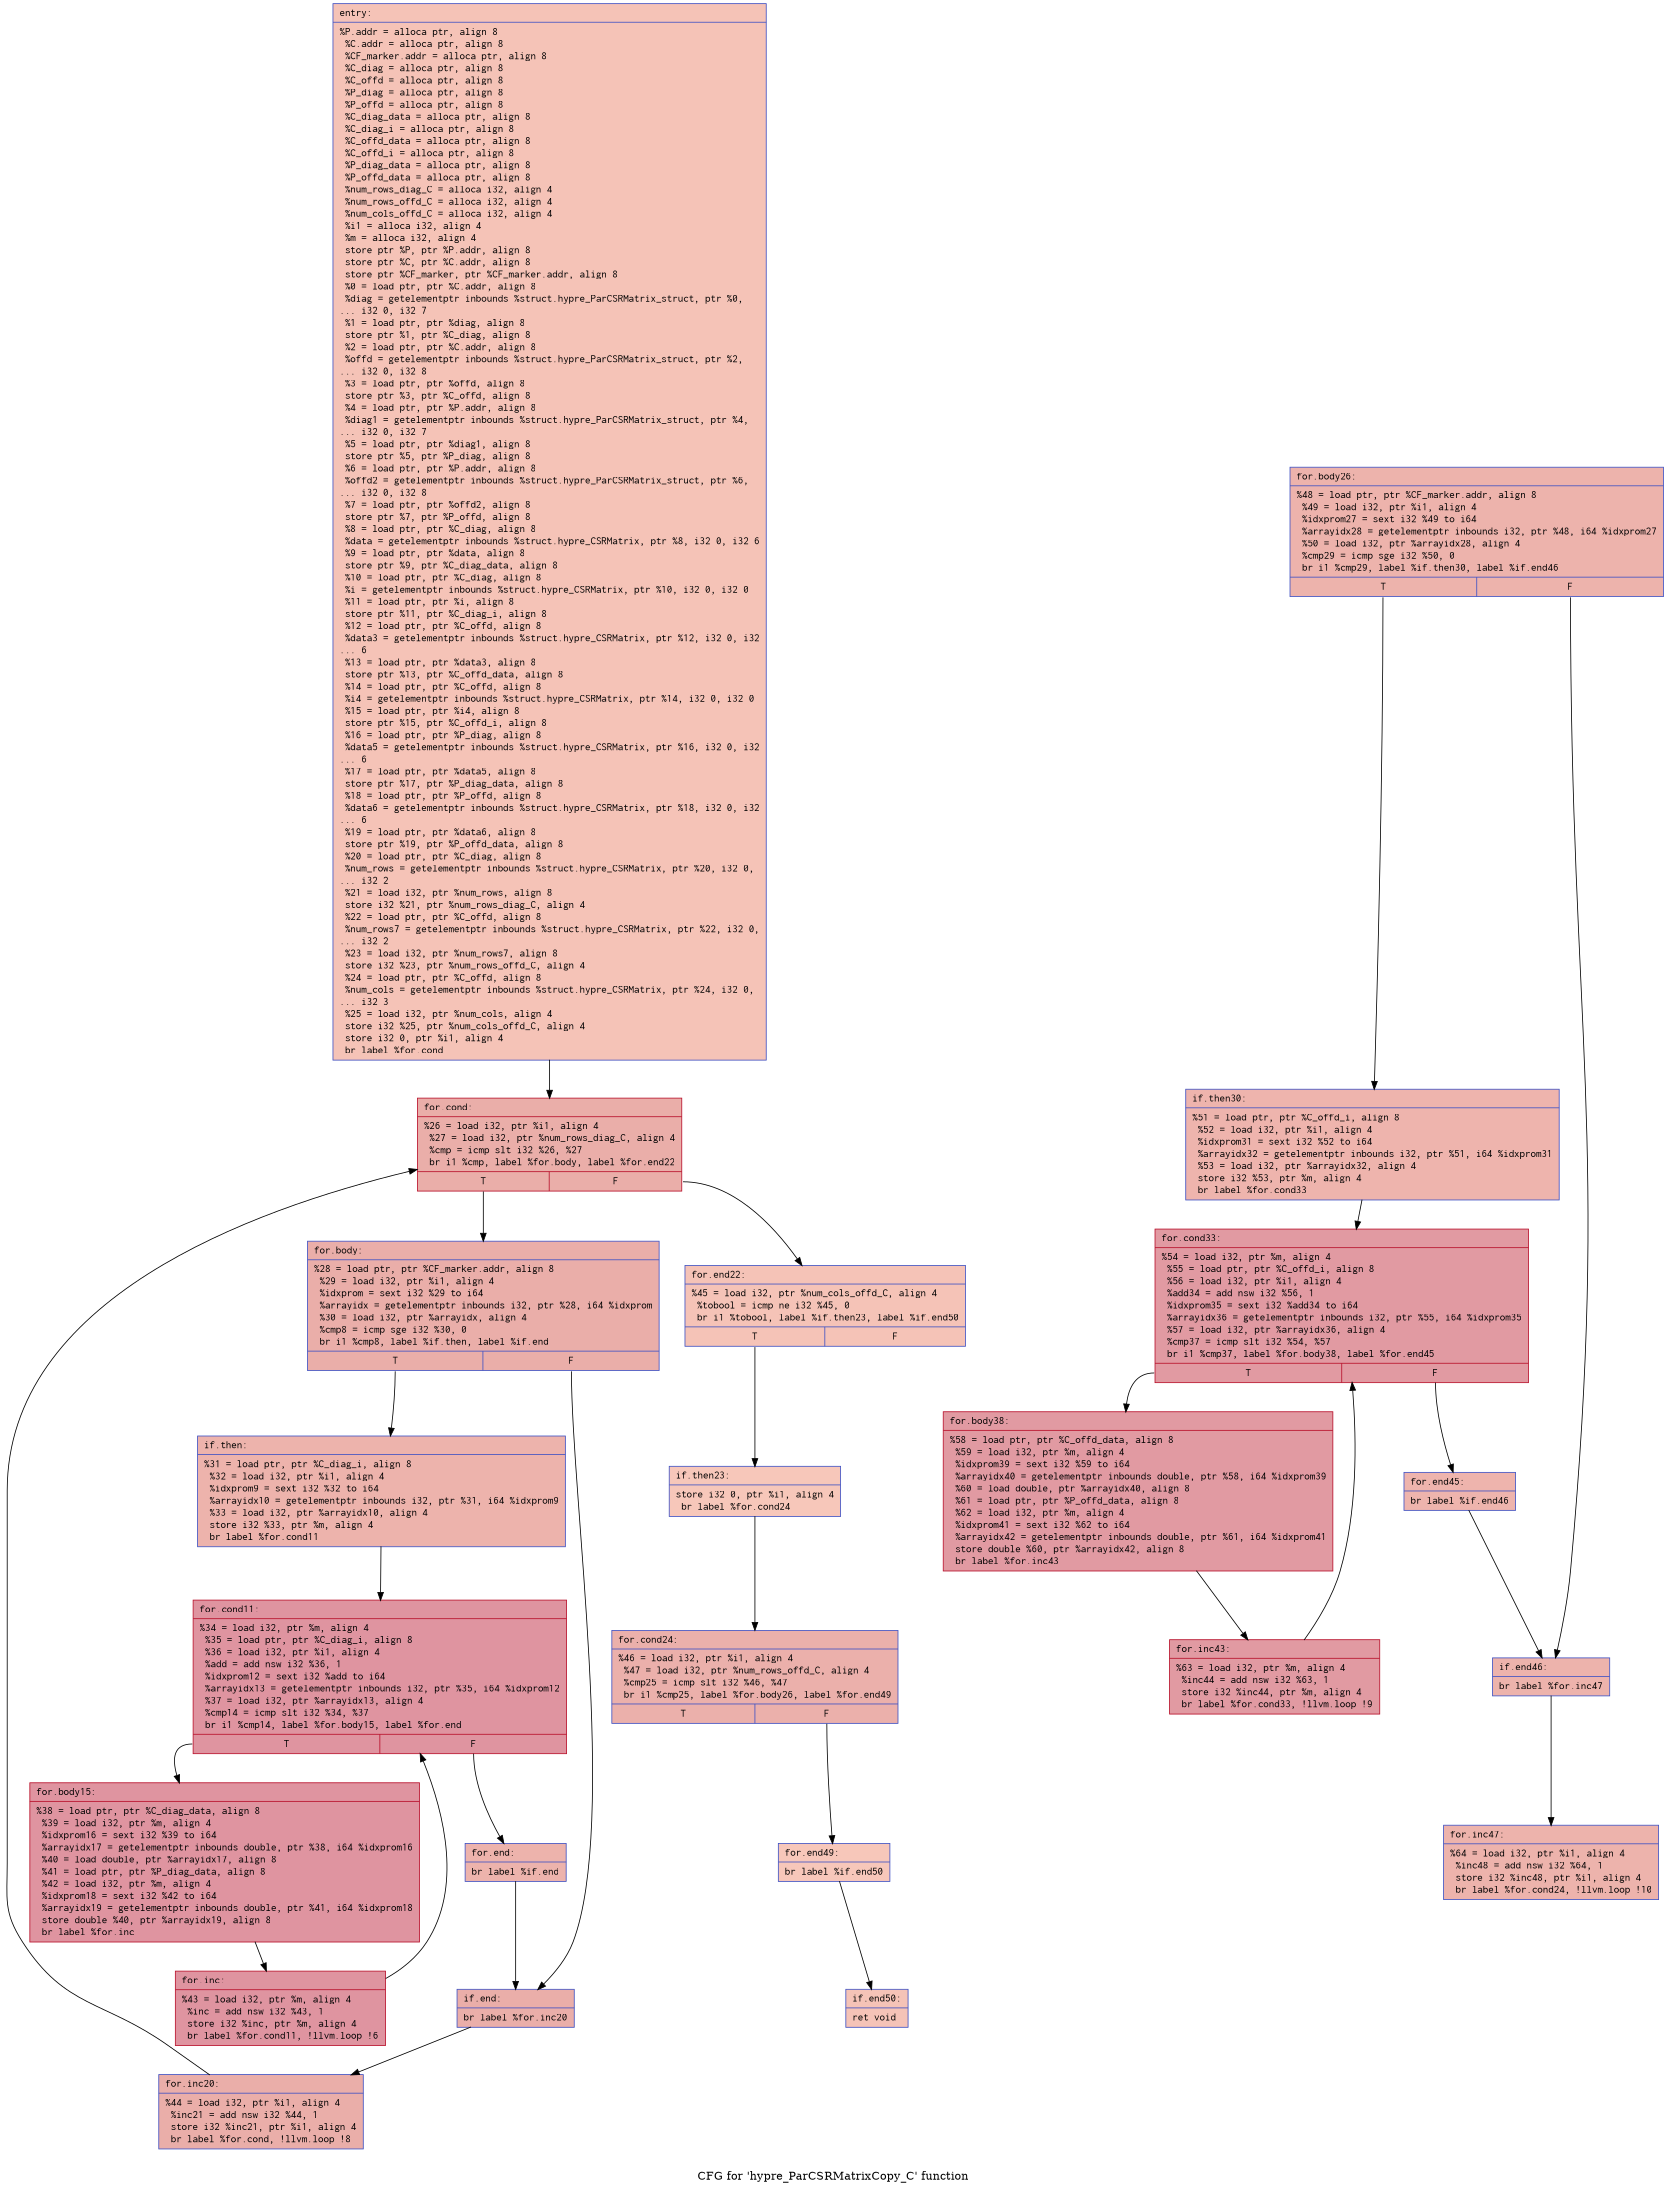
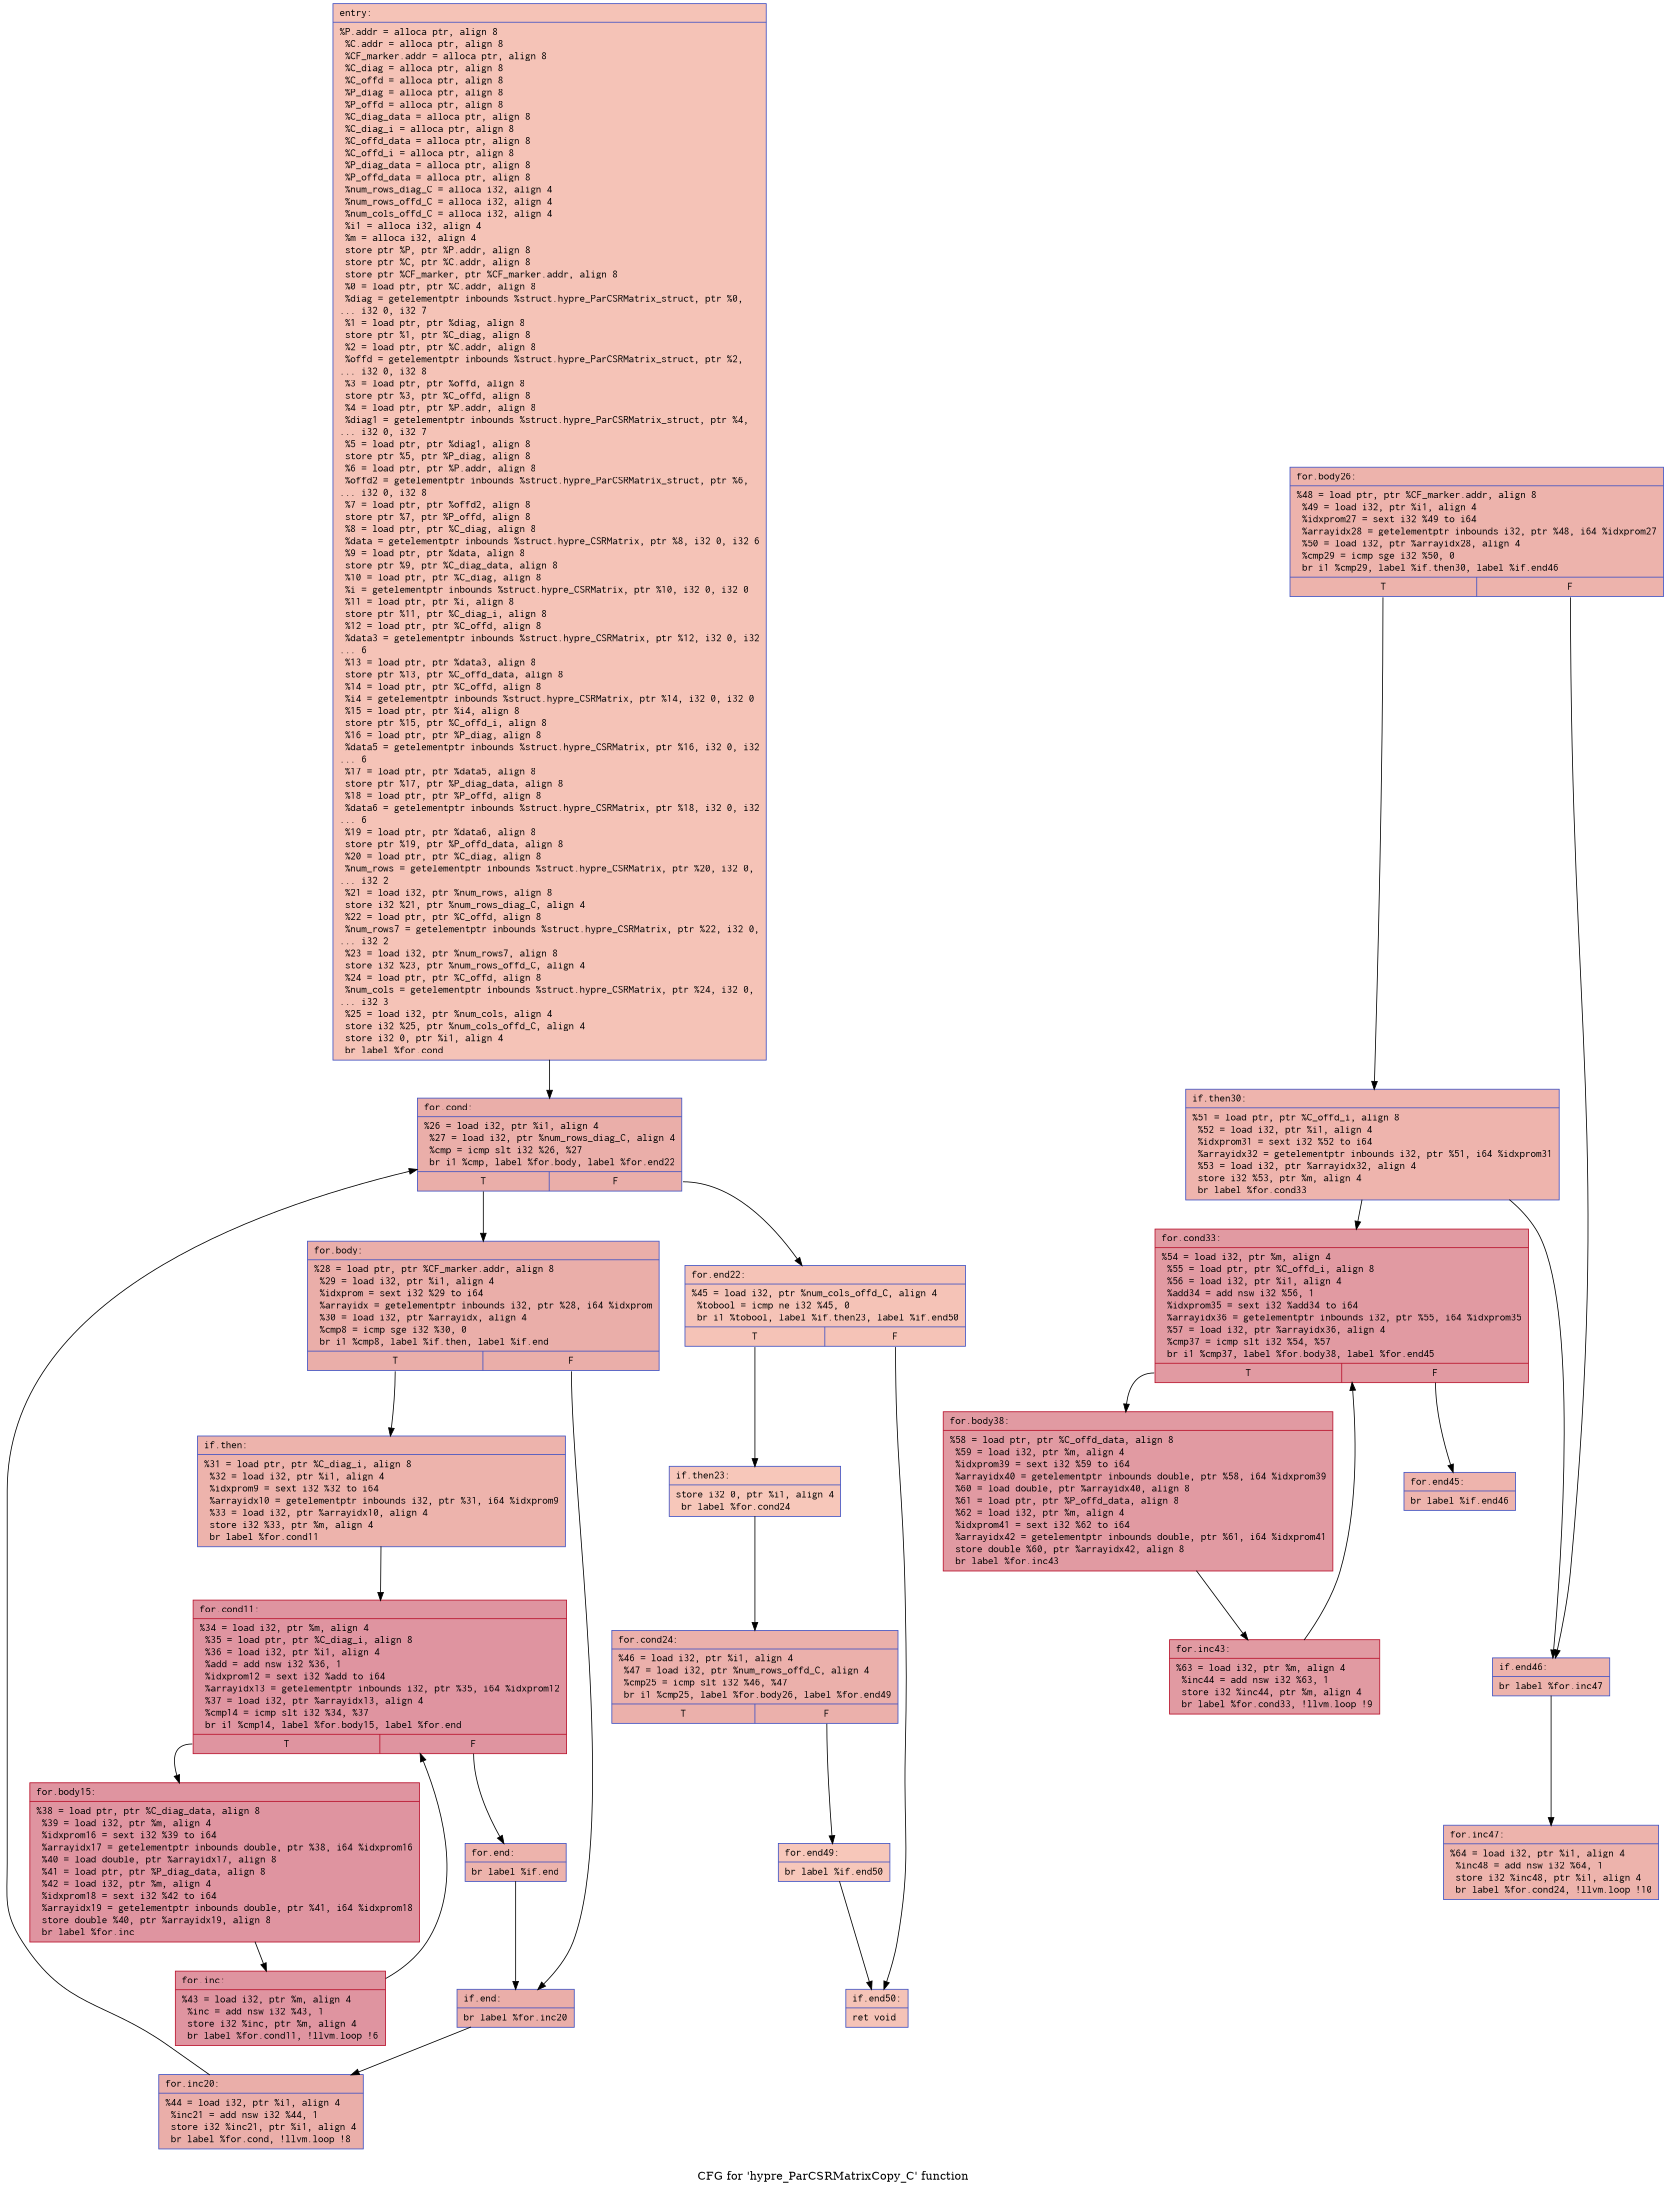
(550, 1145) -> (550, 1145)
(1504, 1580) -> (1564, 1418)
none -> (906, 1665)
